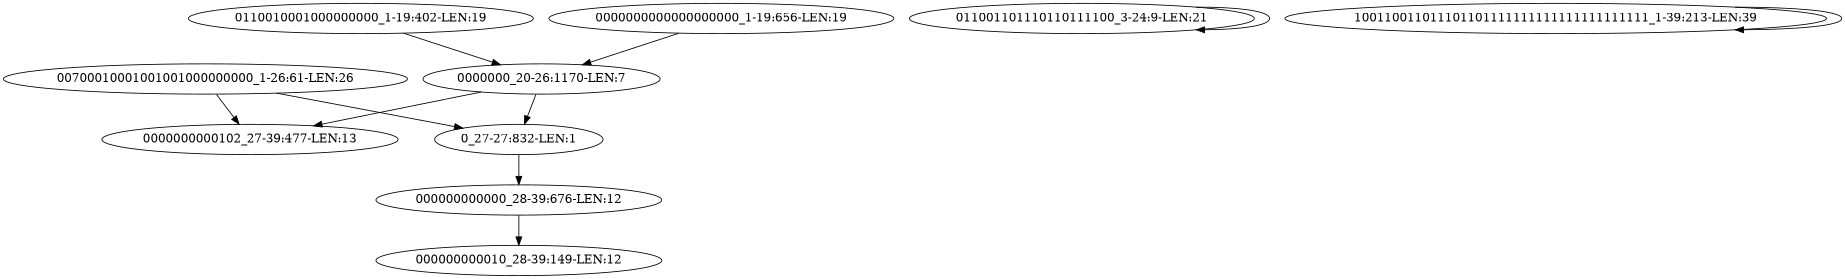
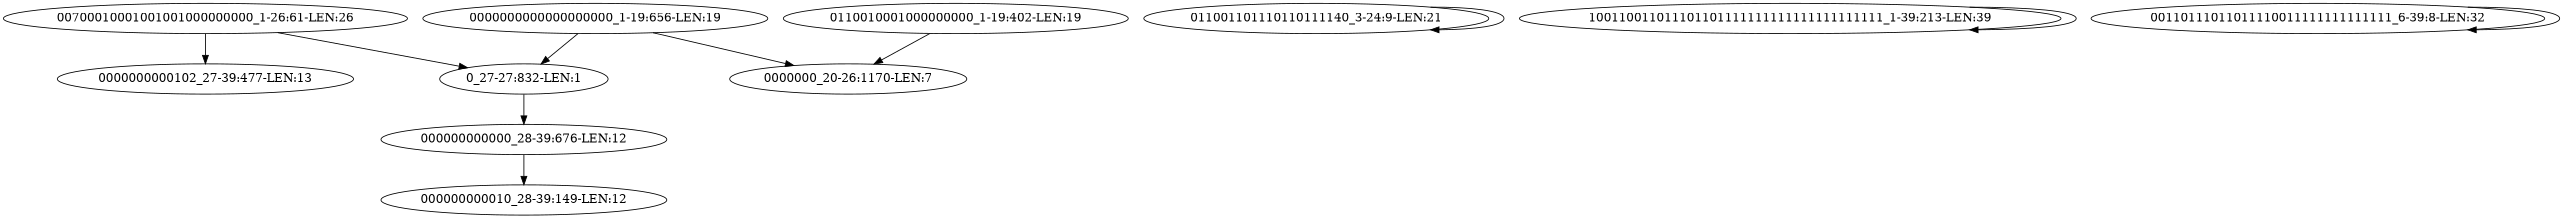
(1082, 18) -> (1316, 18)
none -> (2318, 18)
(532, 105) -> (563, 46)
(402, 108) -> none
